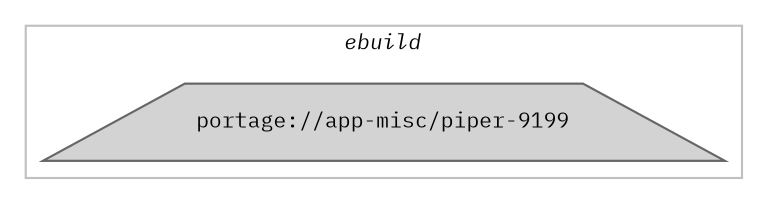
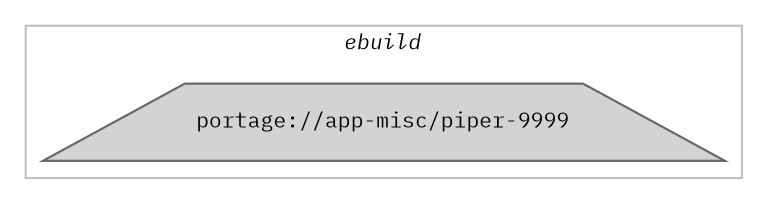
(384, 122) -> (384, 122)
